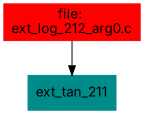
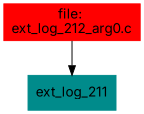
(72, 93) -> (72, 93)
